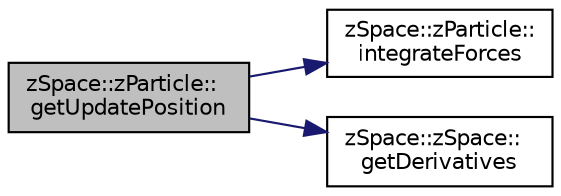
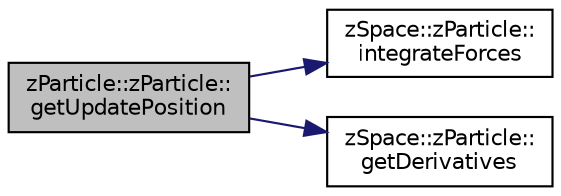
(129, 98) -> (129, 98)
(440, 152) -> (440, 152)
